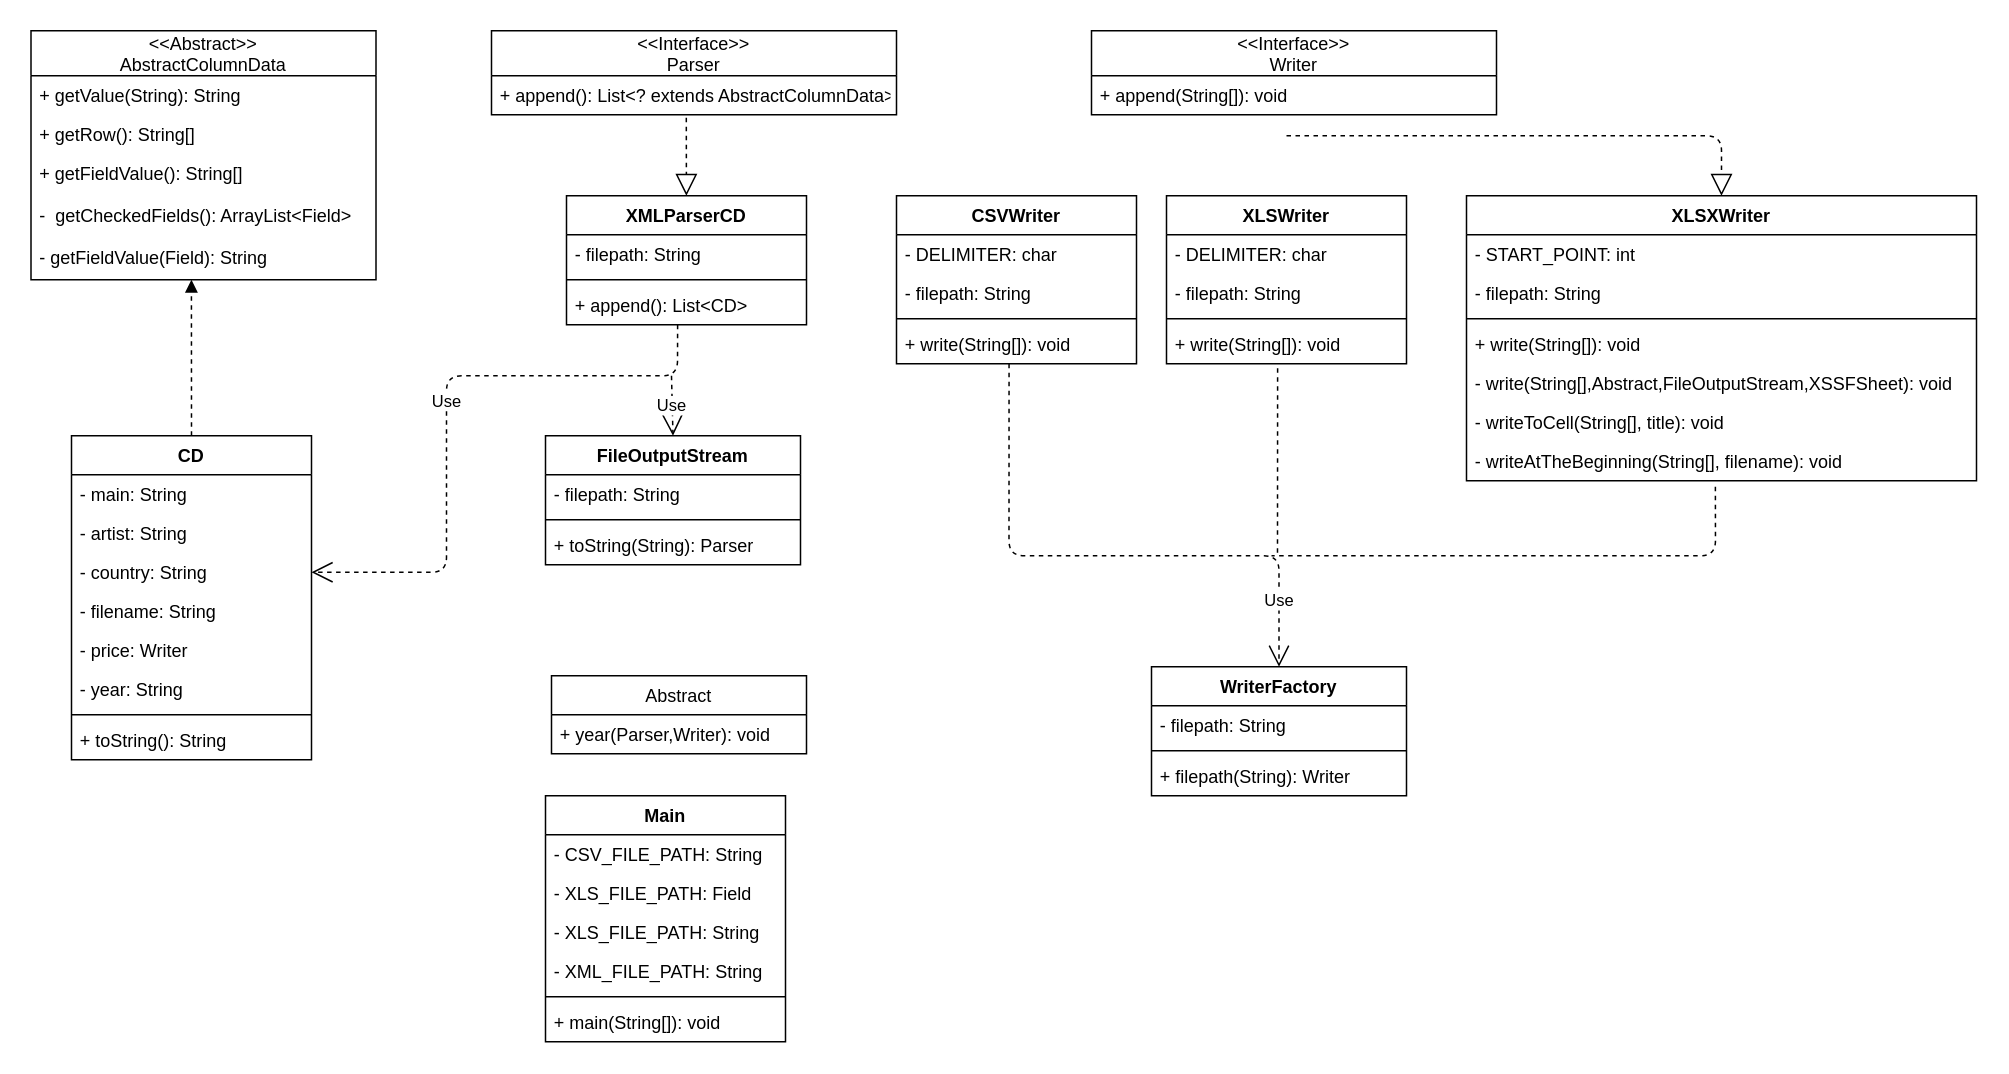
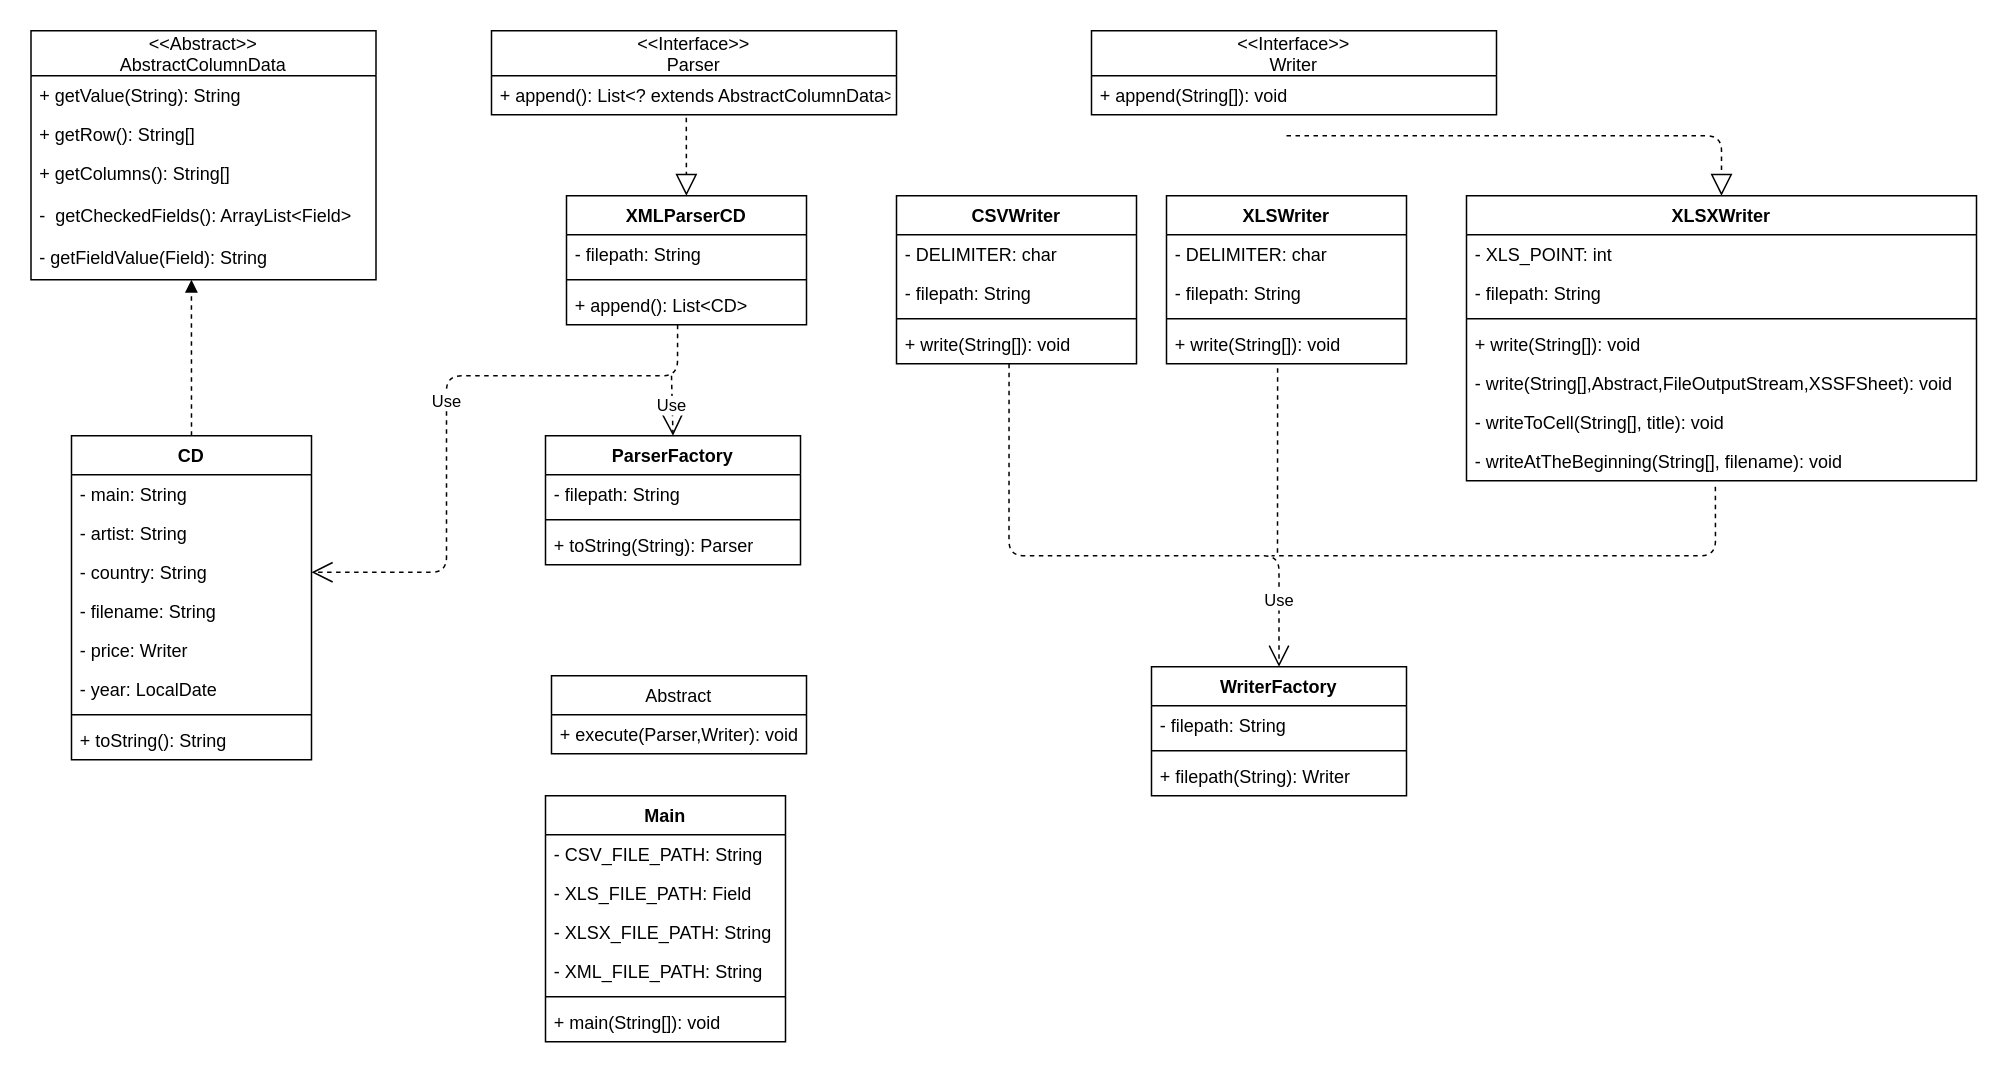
(159, 174) -> (148, 174)
(1556, 255) -> (1546, 255)
(672, 456) -> (672, 456)
(141, 690) -> (156, 690)
(682, 735) -> (697, 735)
(660, 933) -> (665, 933)
